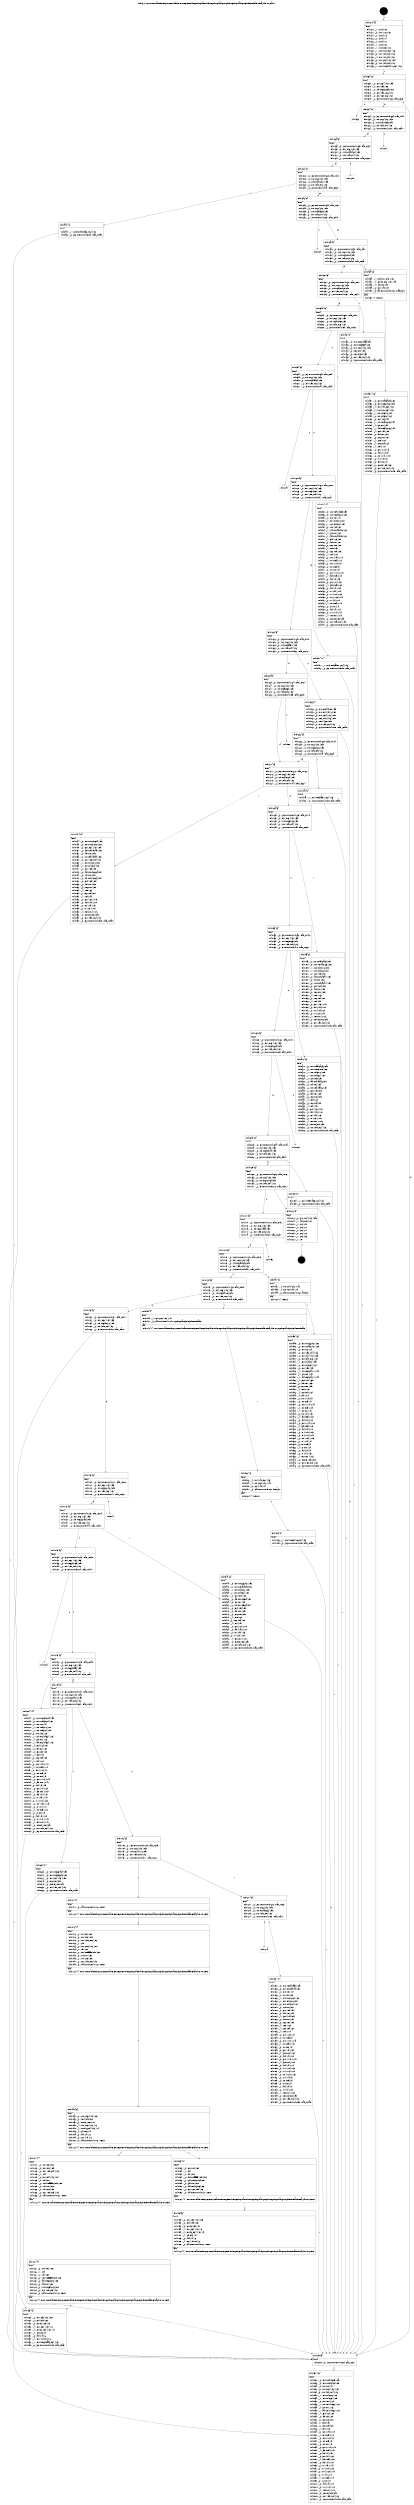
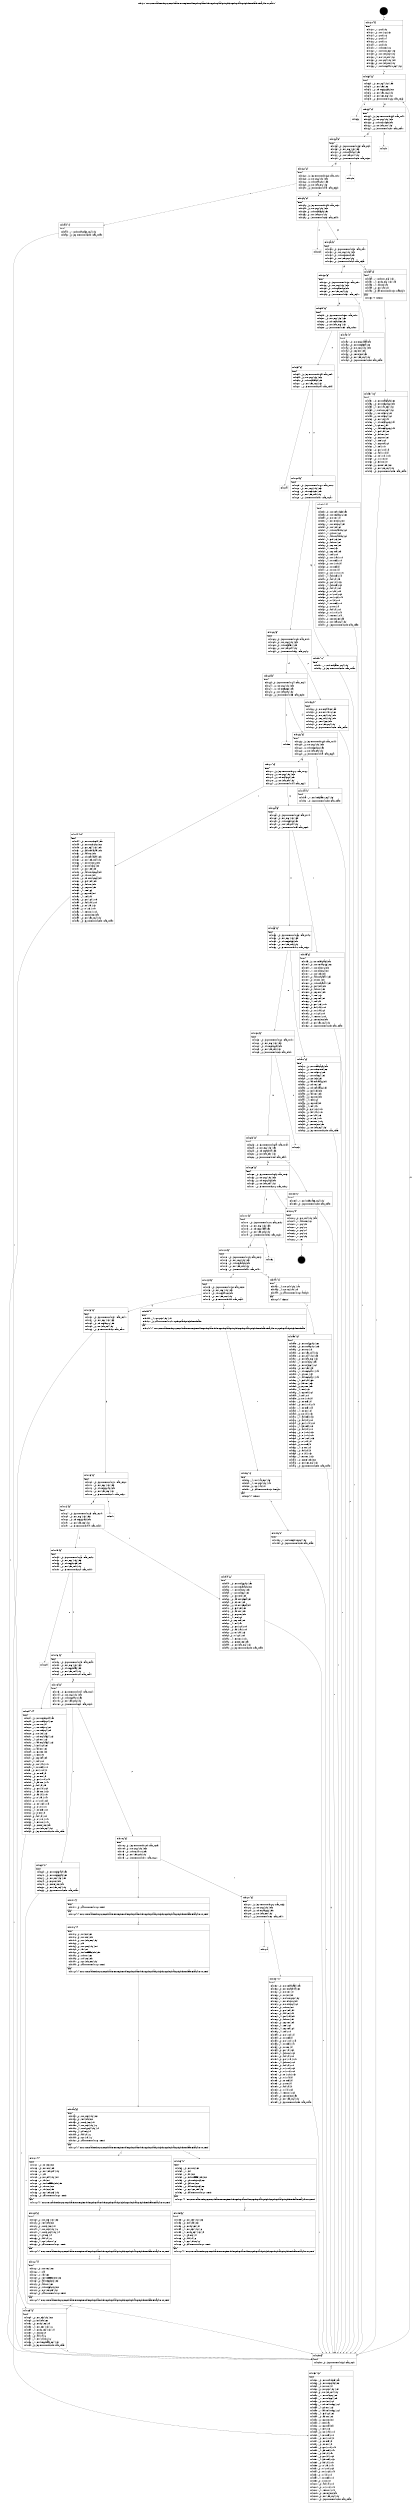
(277, 729) -> (294, 715)
none -> (99, 2233)
(334, 2368) -> (331, 2369)
